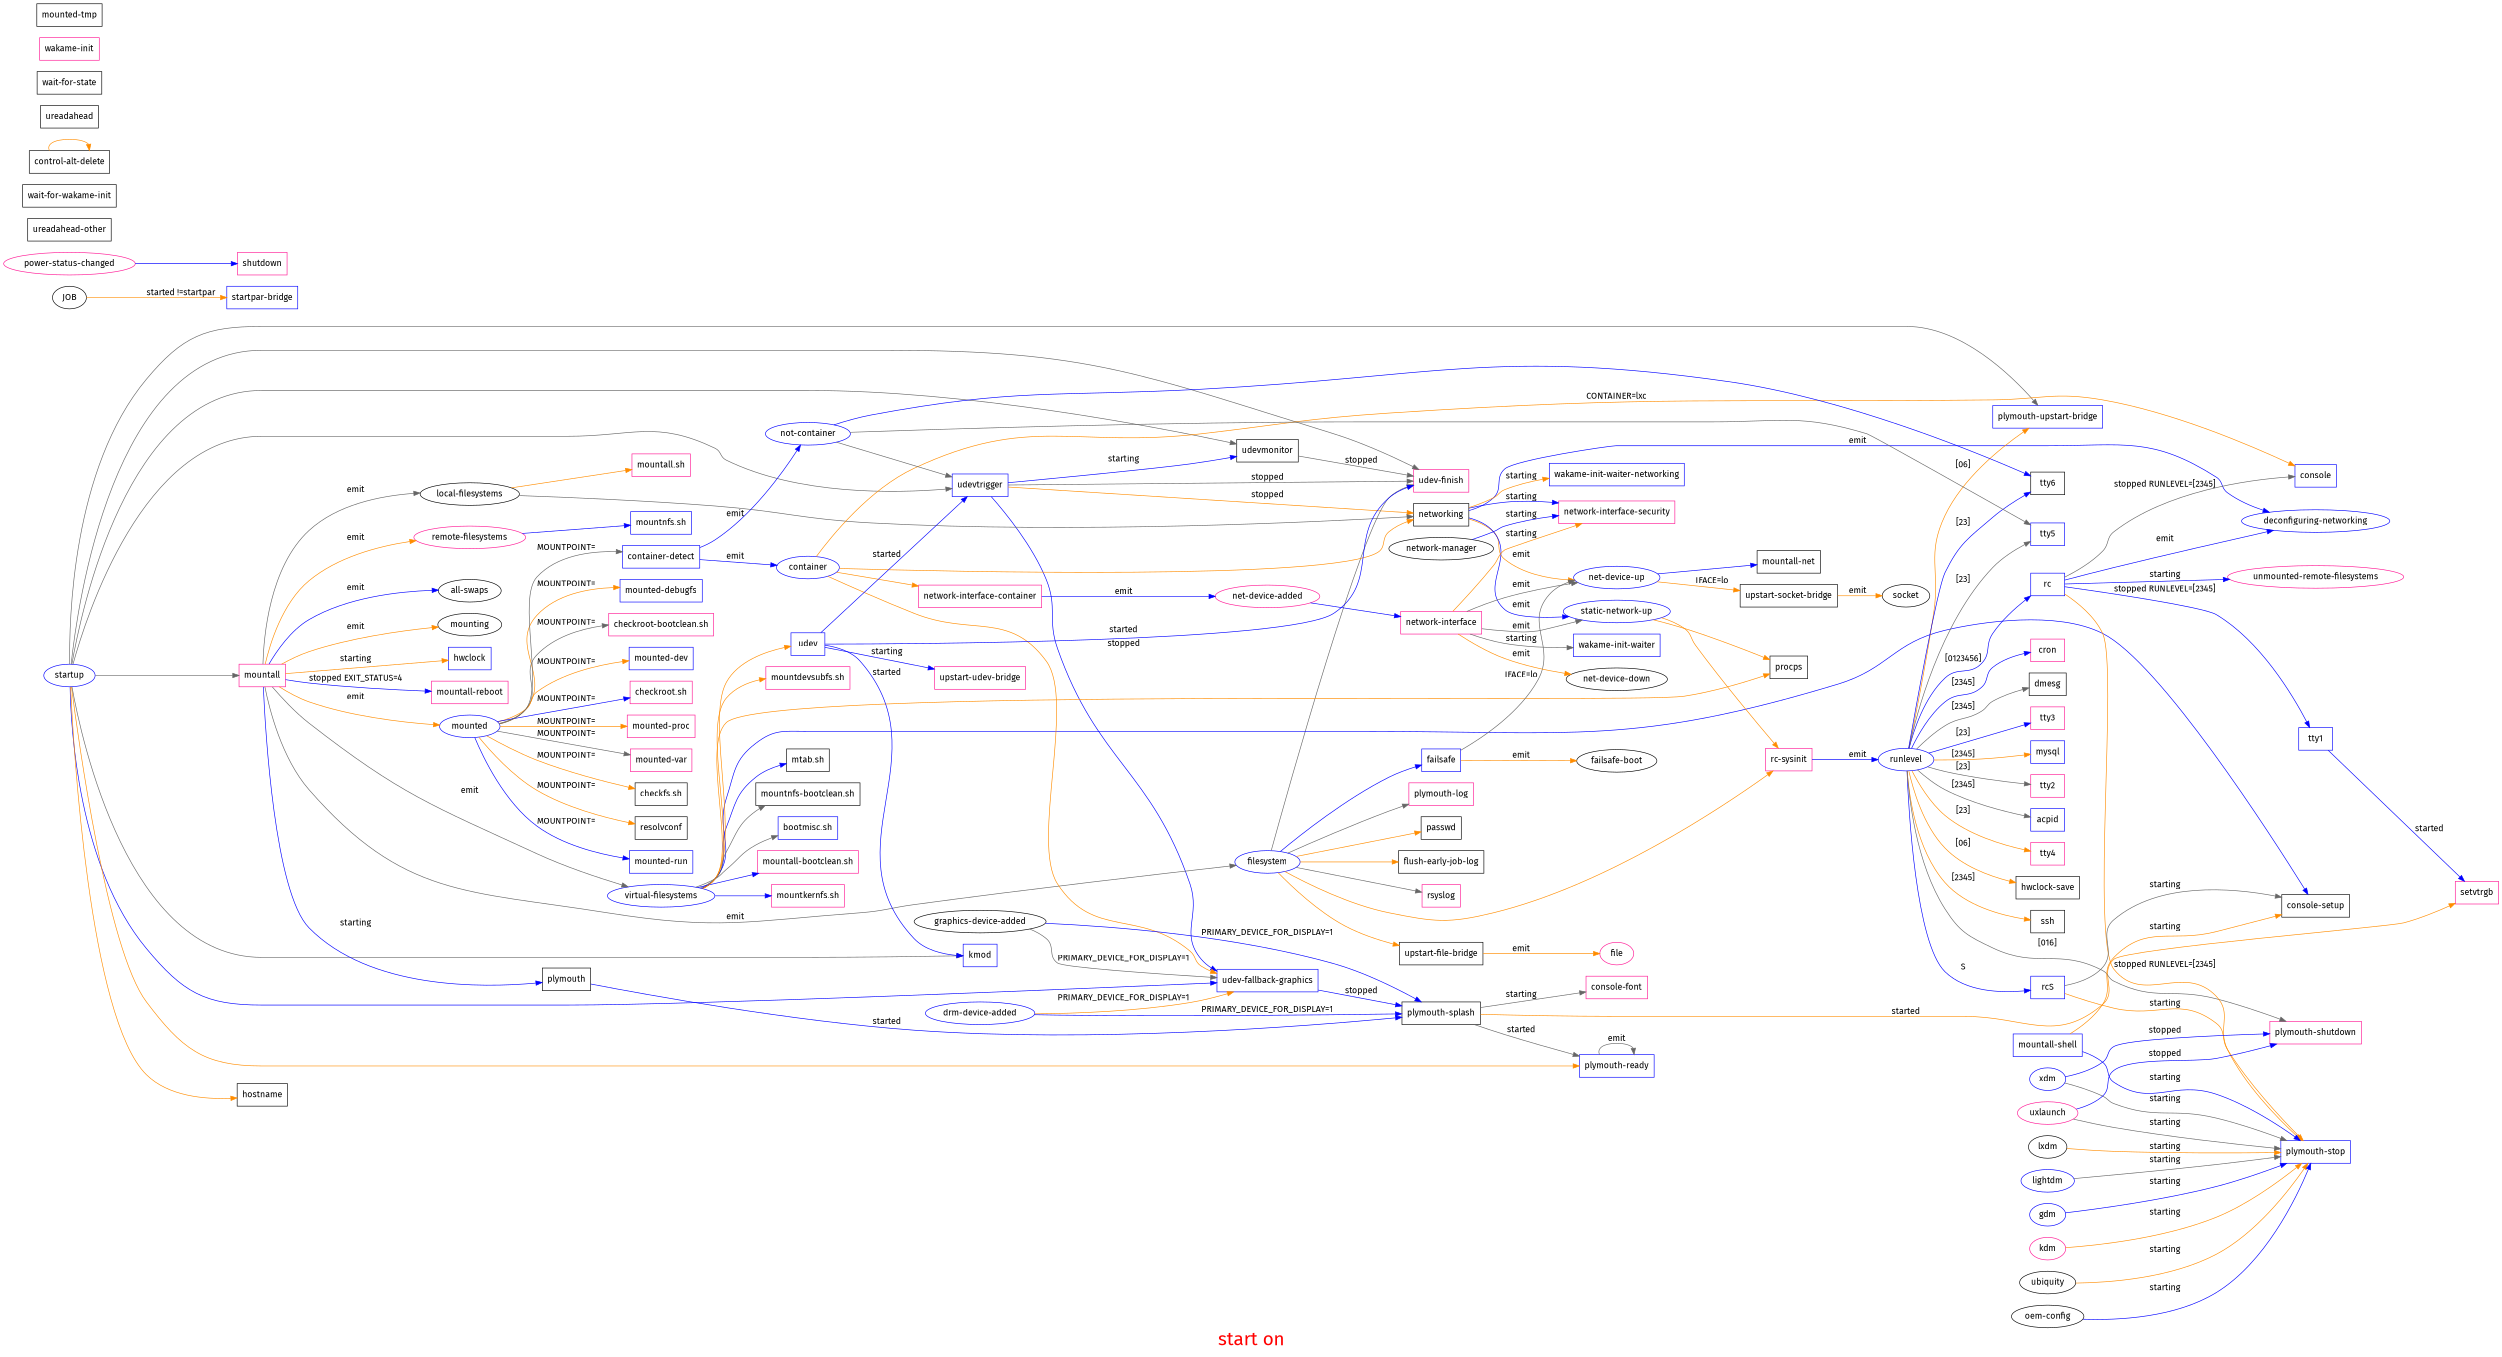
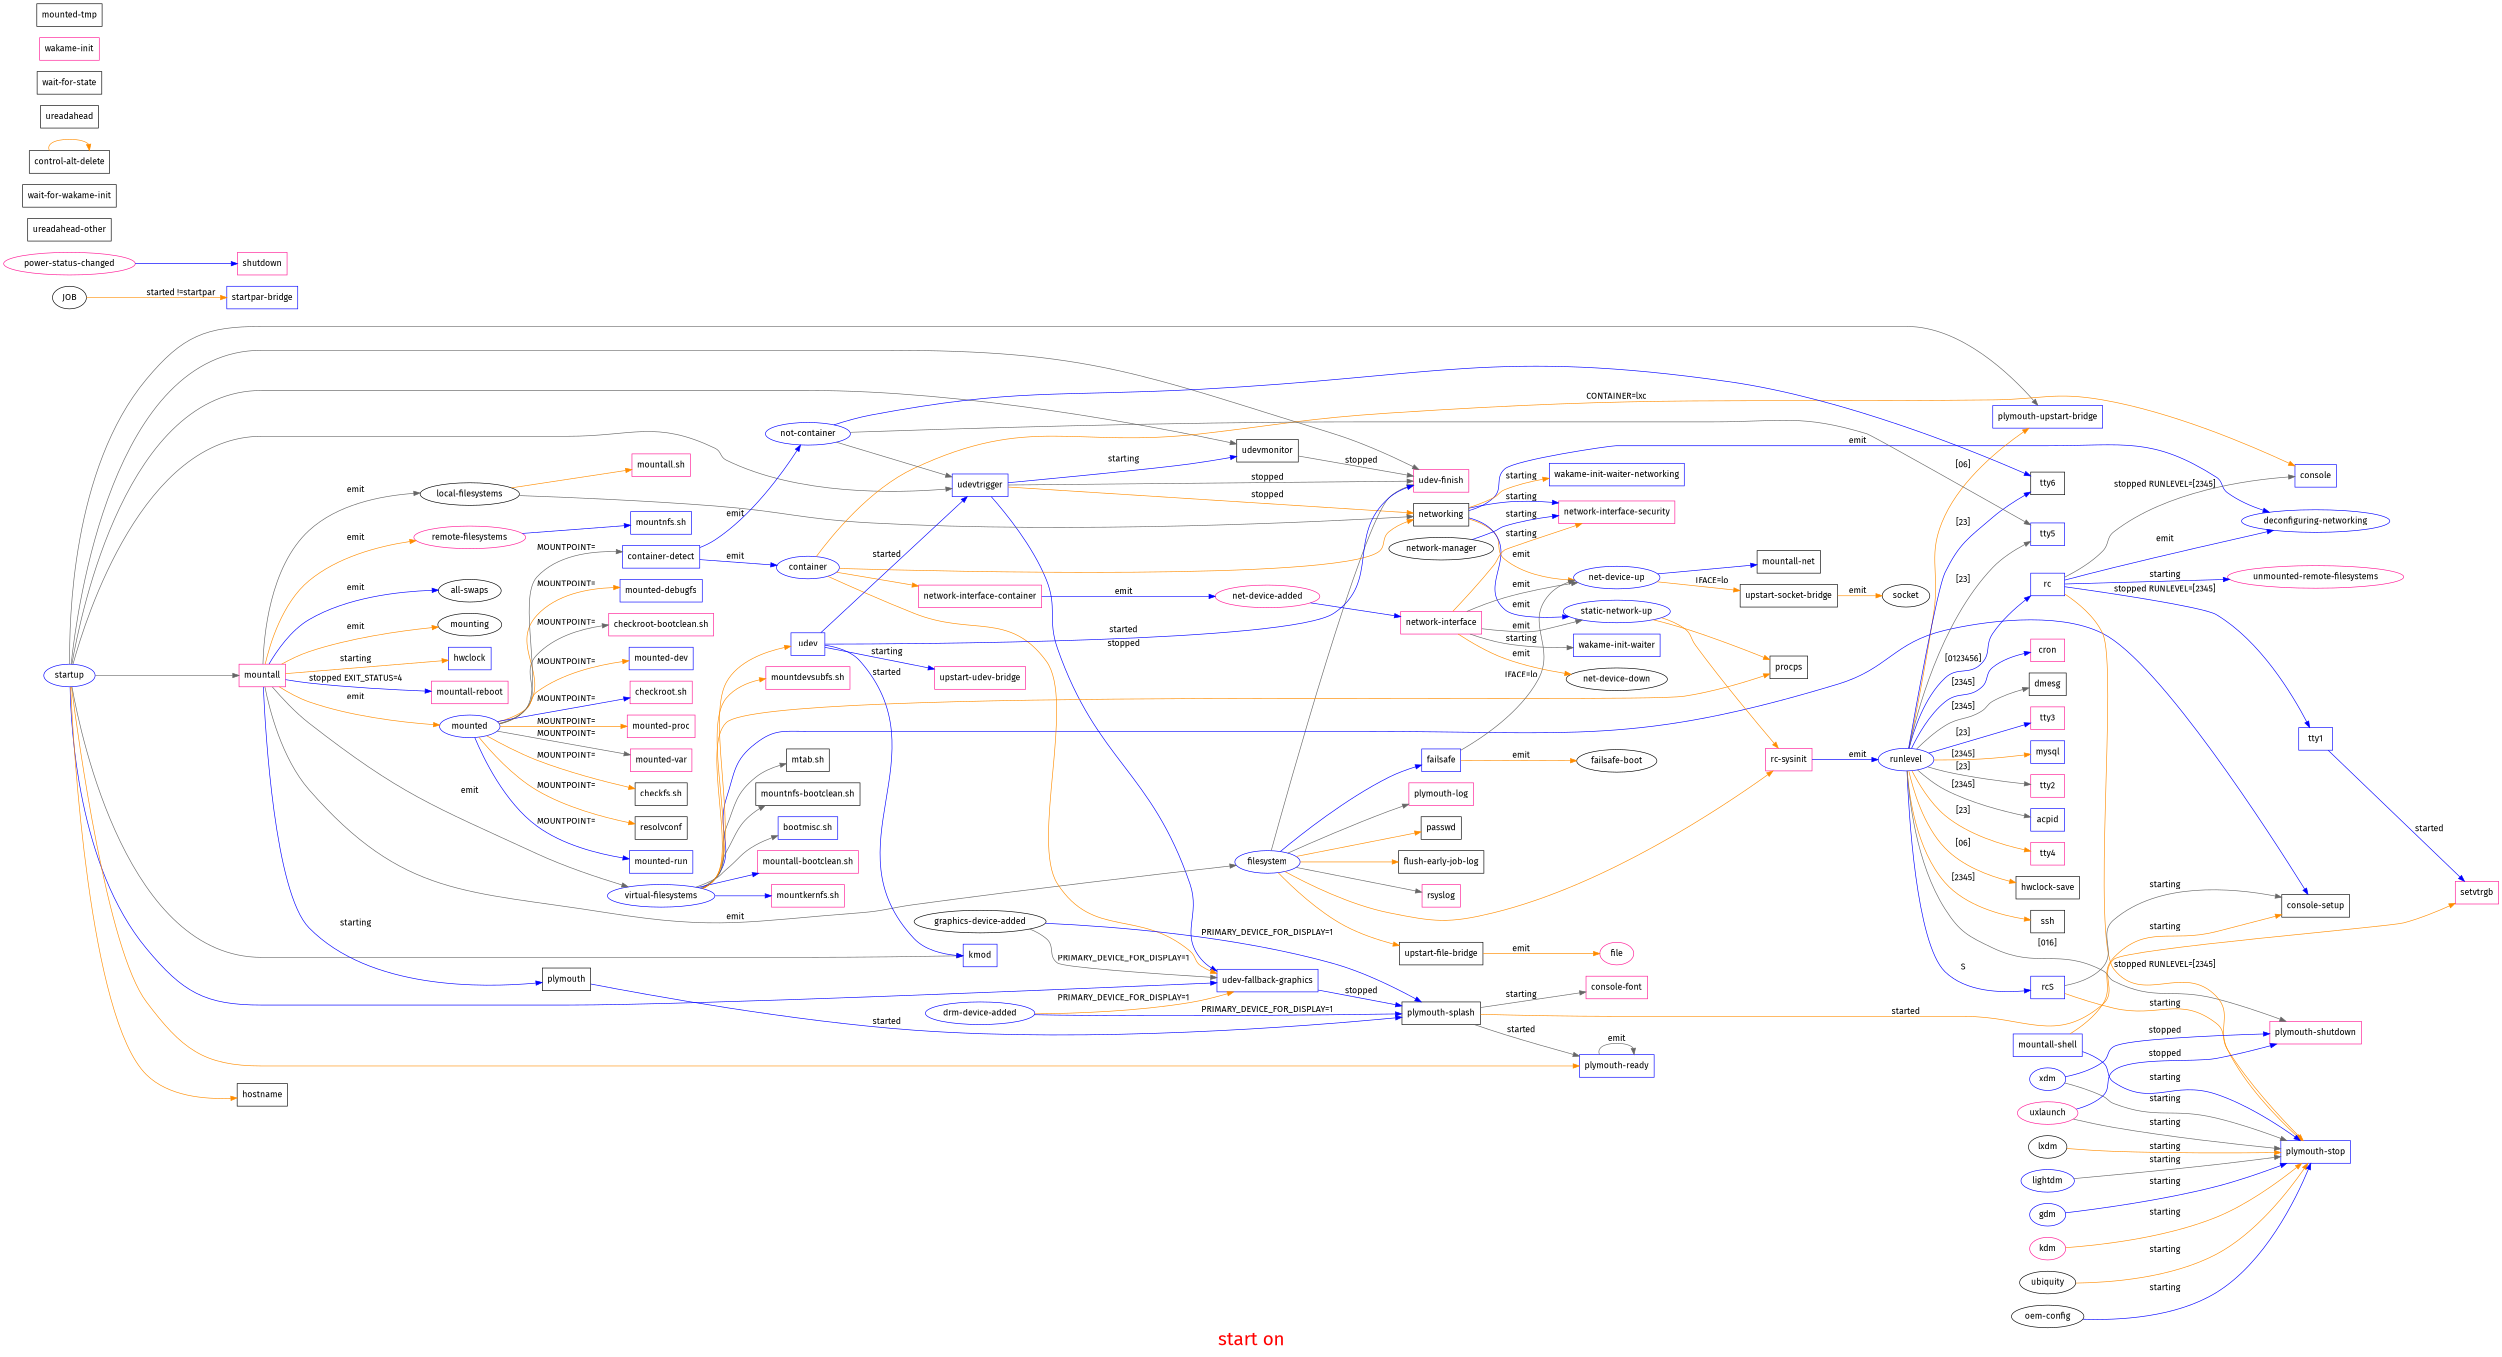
(729, 820) -> (729, 820)
